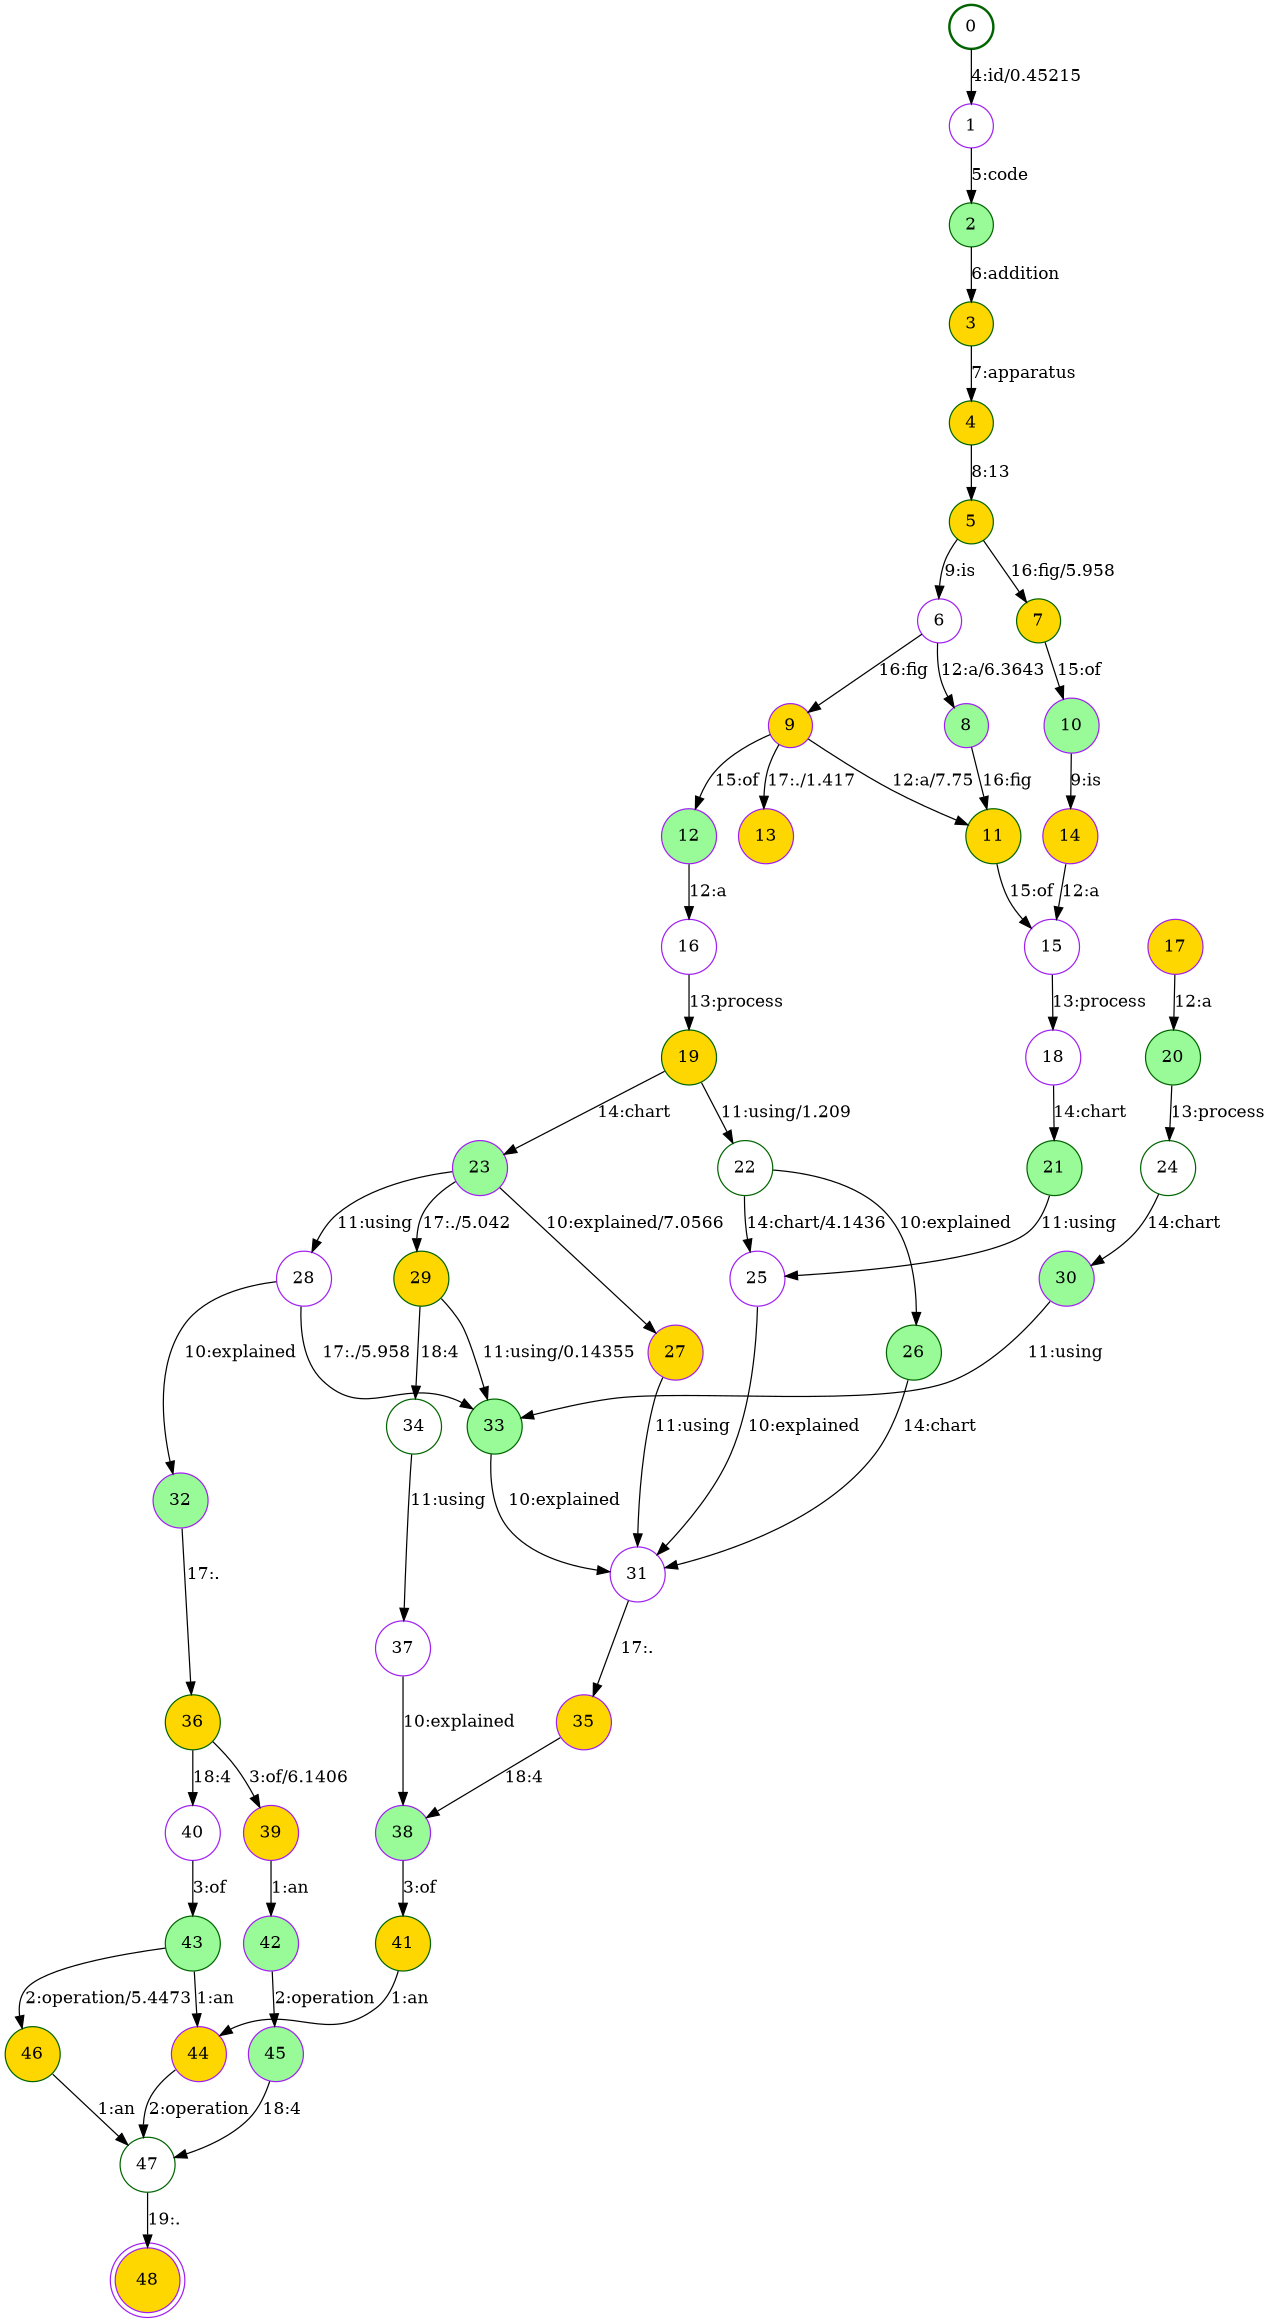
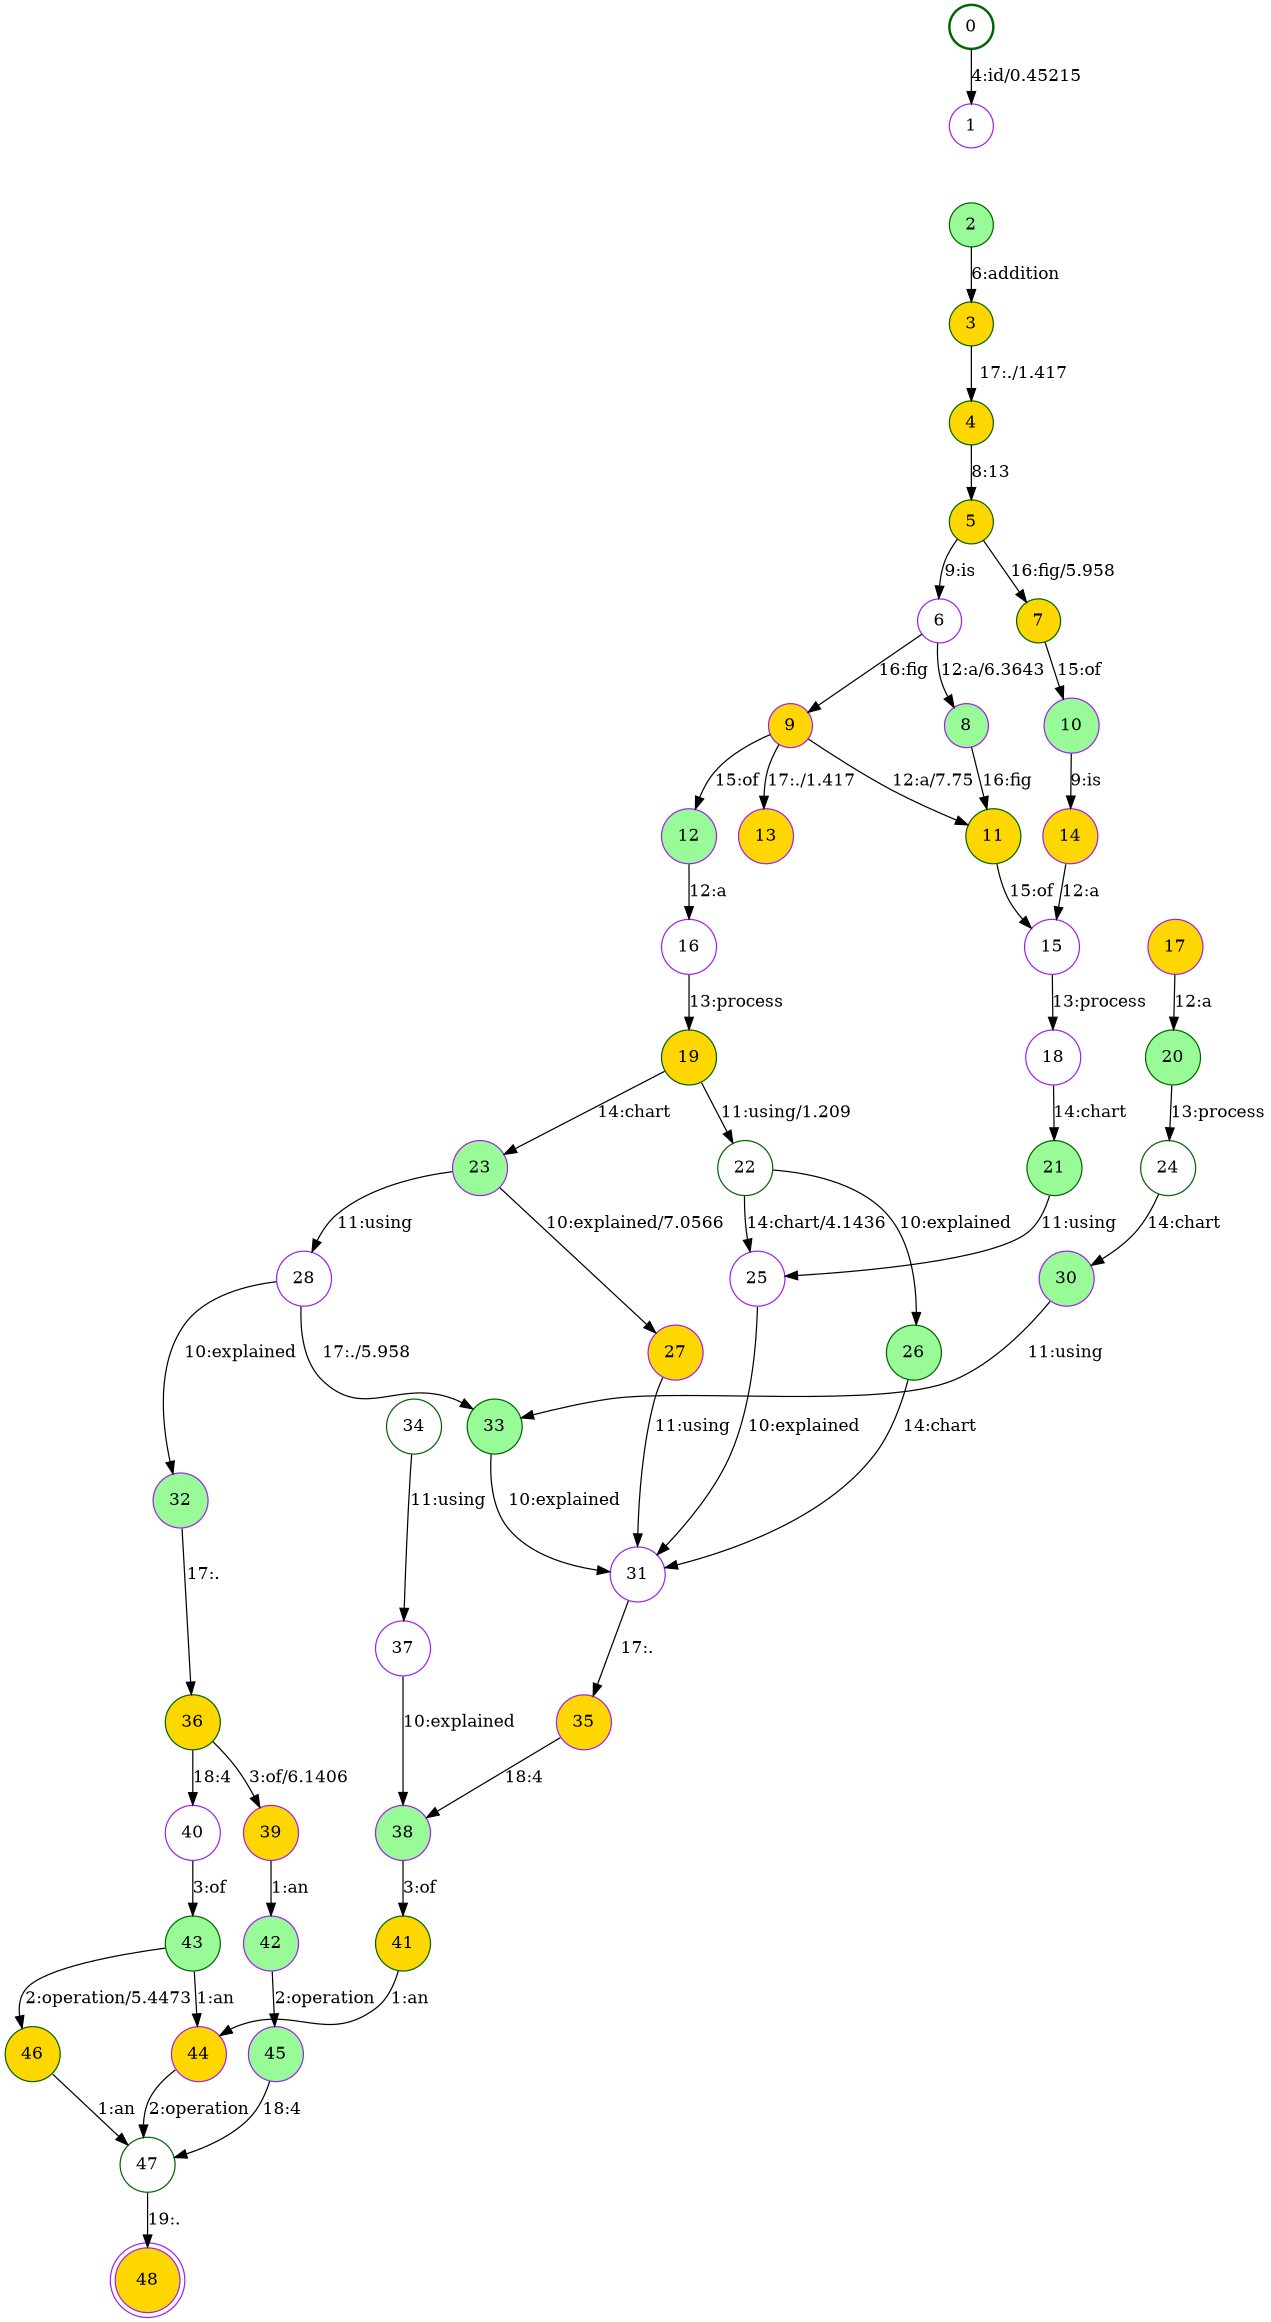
(971, 169) -> none
(1024, 373) -> (1024, 373)
(421, 1279) -> none
